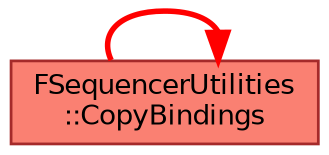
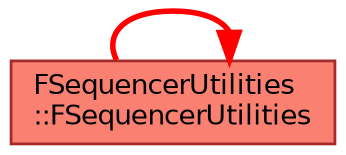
(165, 102) -> (173, 102)
